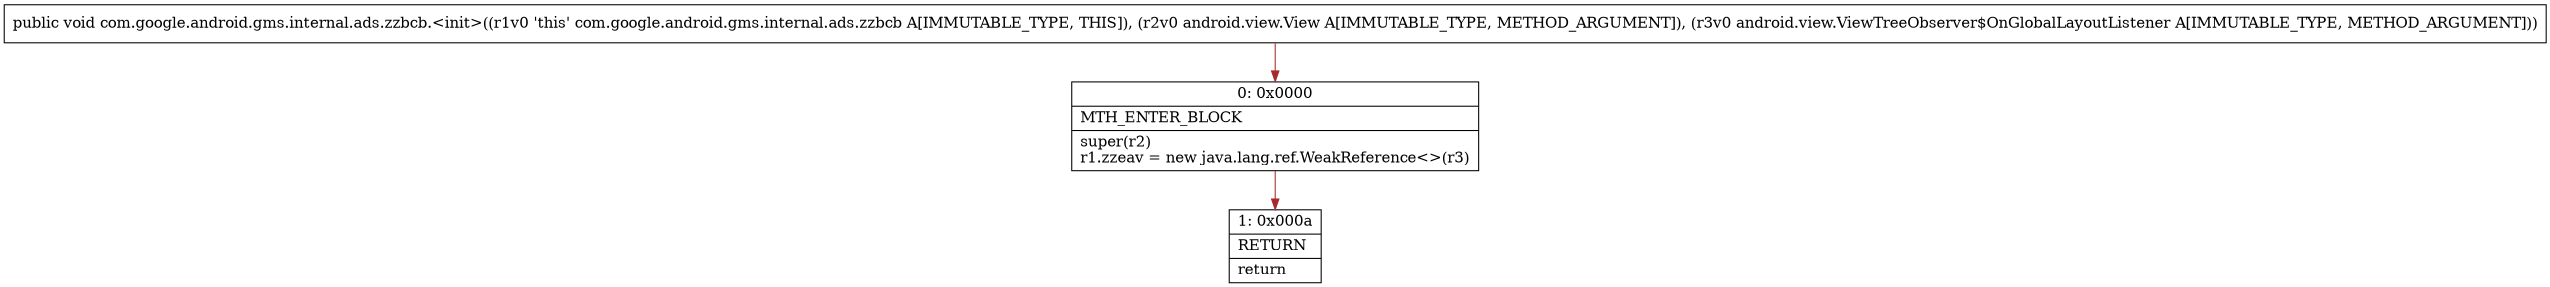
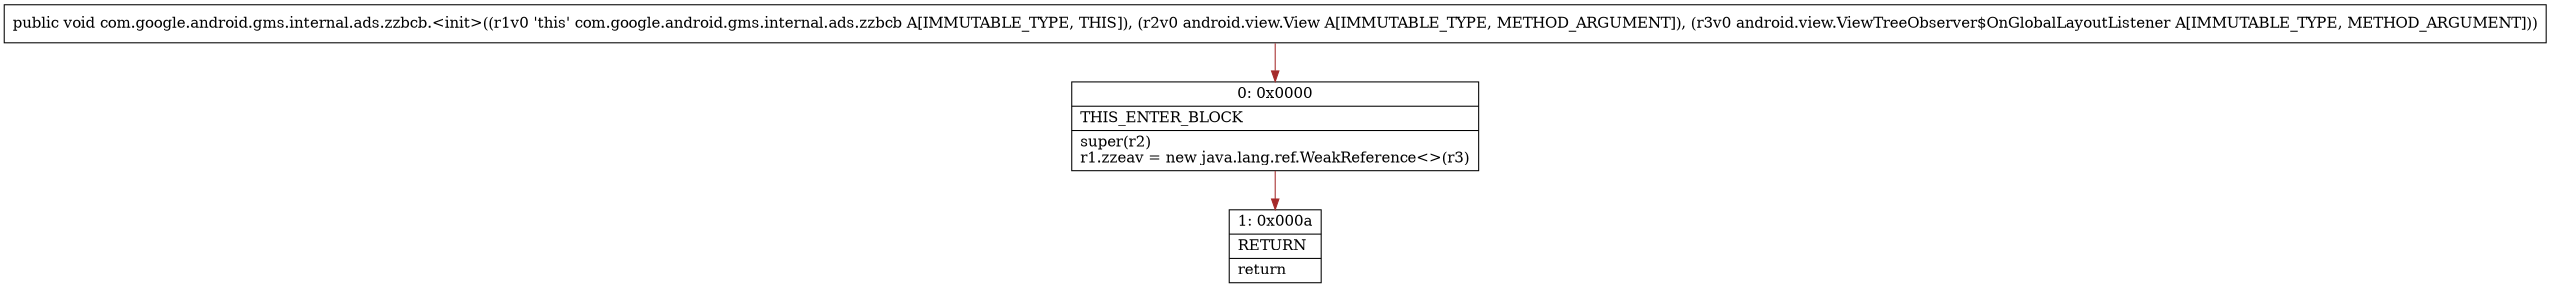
(1162, 118) -> (1162, 118)
